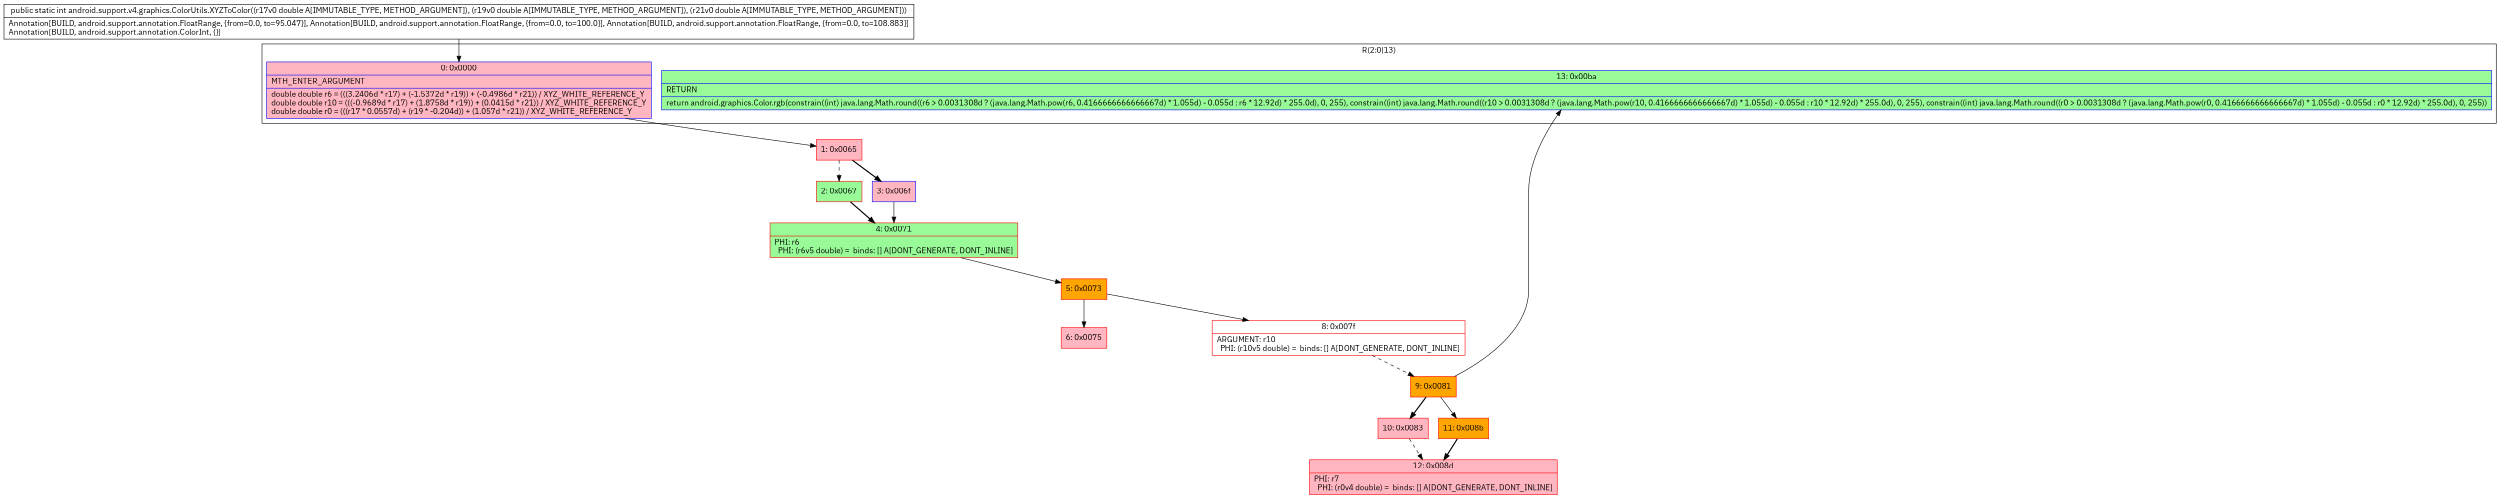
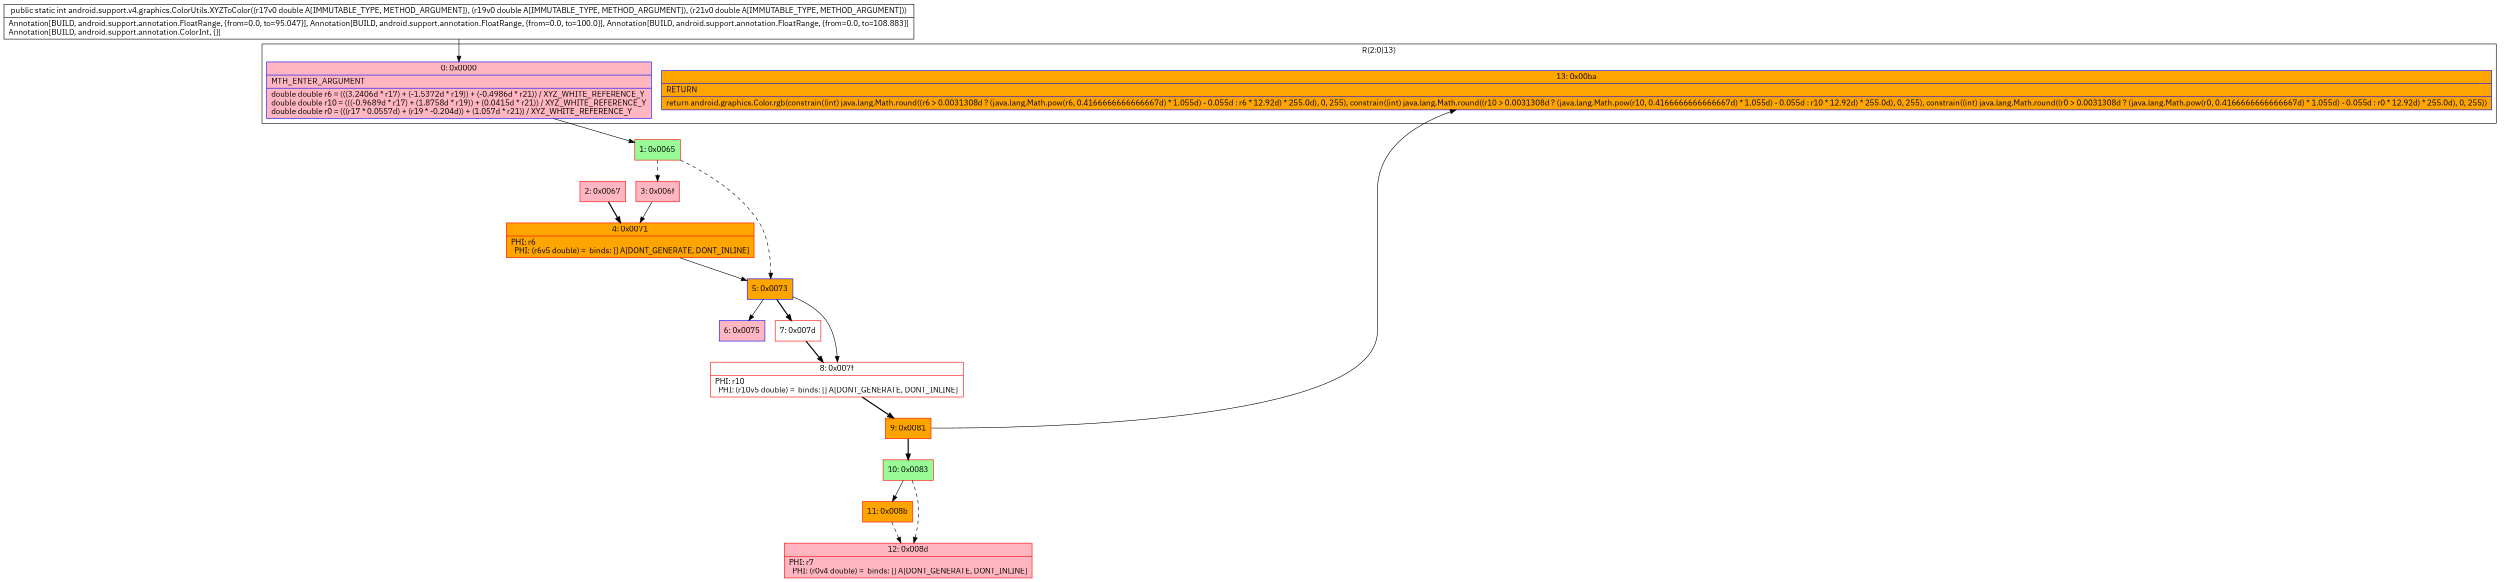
(1577, 90) -> (1577, 90)
(839, 150) -> (658, 150)
(839, 168) -> (744, 203)
(864, 169) -> (658, 168)
(839, 192) -> (603, 192)
(894, 192) -> (658, 192)
(894, 240) -> (630, 240)
(1084, 289) -> (770, 289)
none -> (798, 331)
(1084, 338) -> (742, 331)
(1247, 340) -> (731, 382)
(1391, 365) -> (875, 406)
(1447, 405) -> (899, 488)
(1403, 428) -> (908, 470)
(1452, 447) -> (895, 530)
